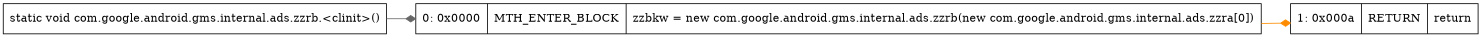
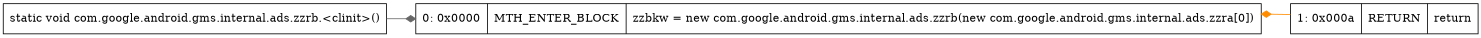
(1271, 23) -> (1281, 14)
